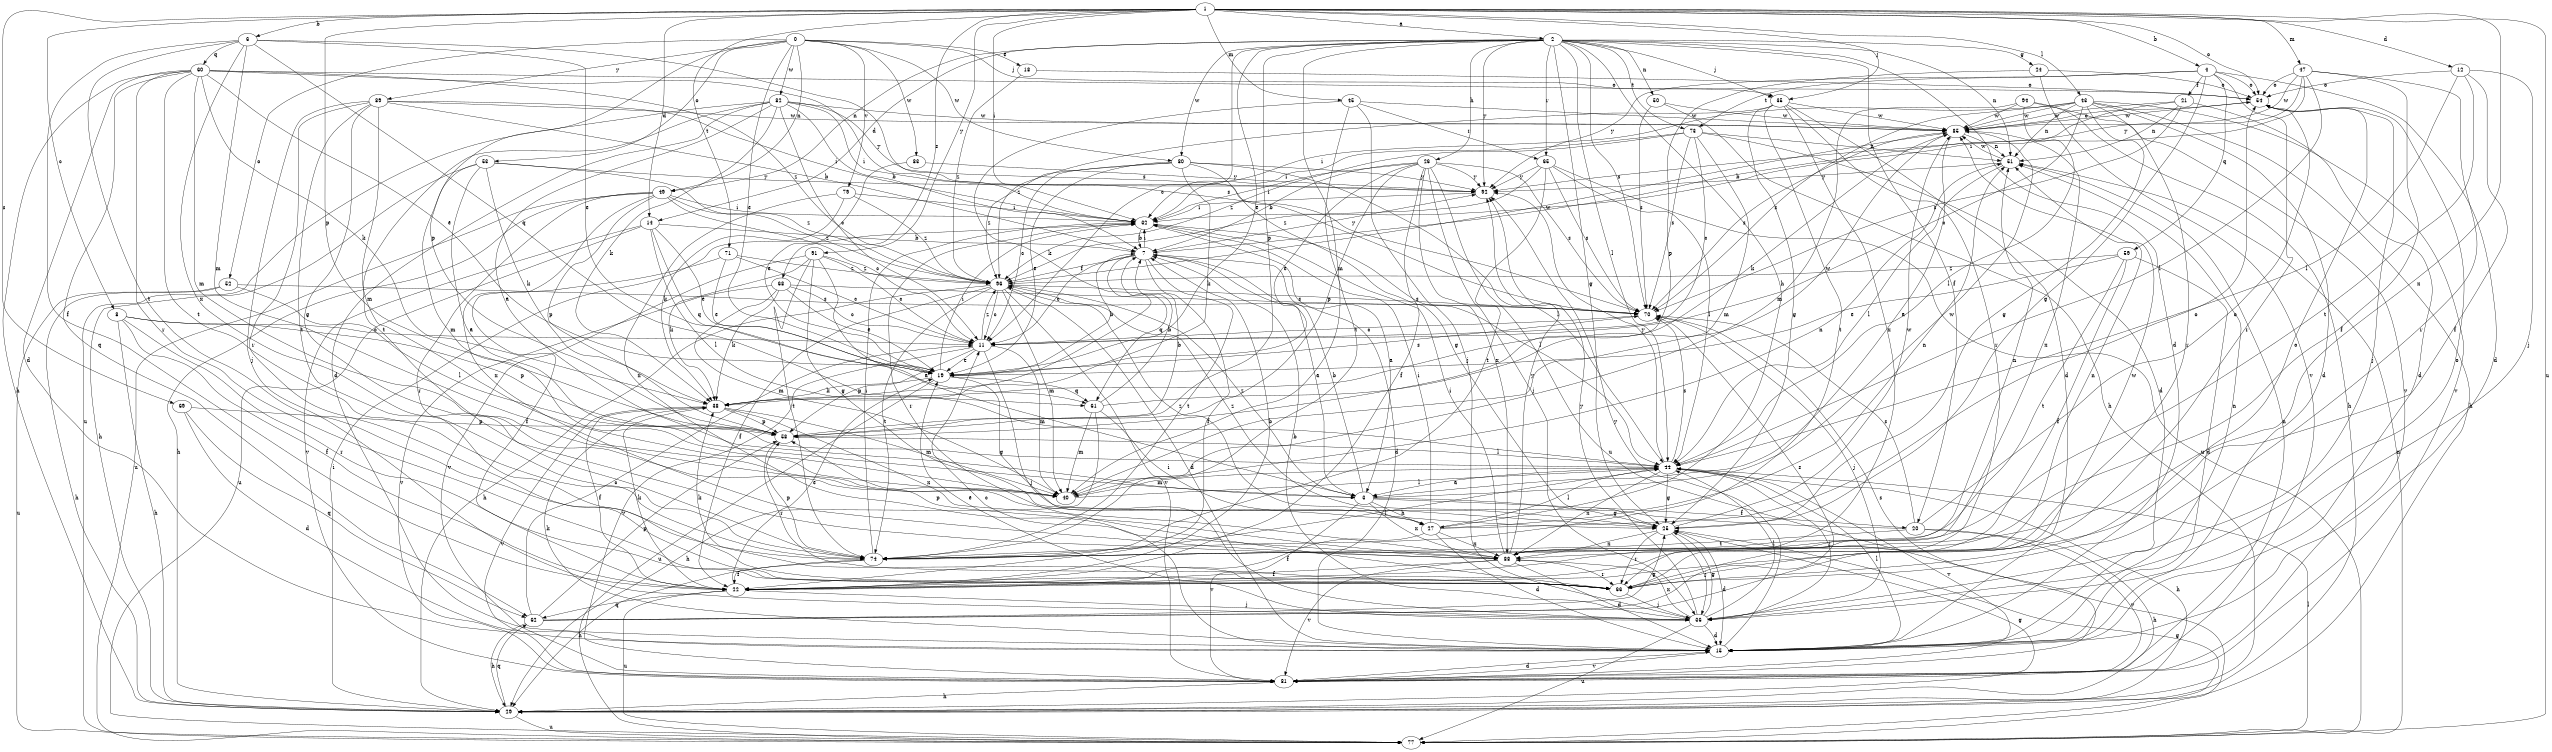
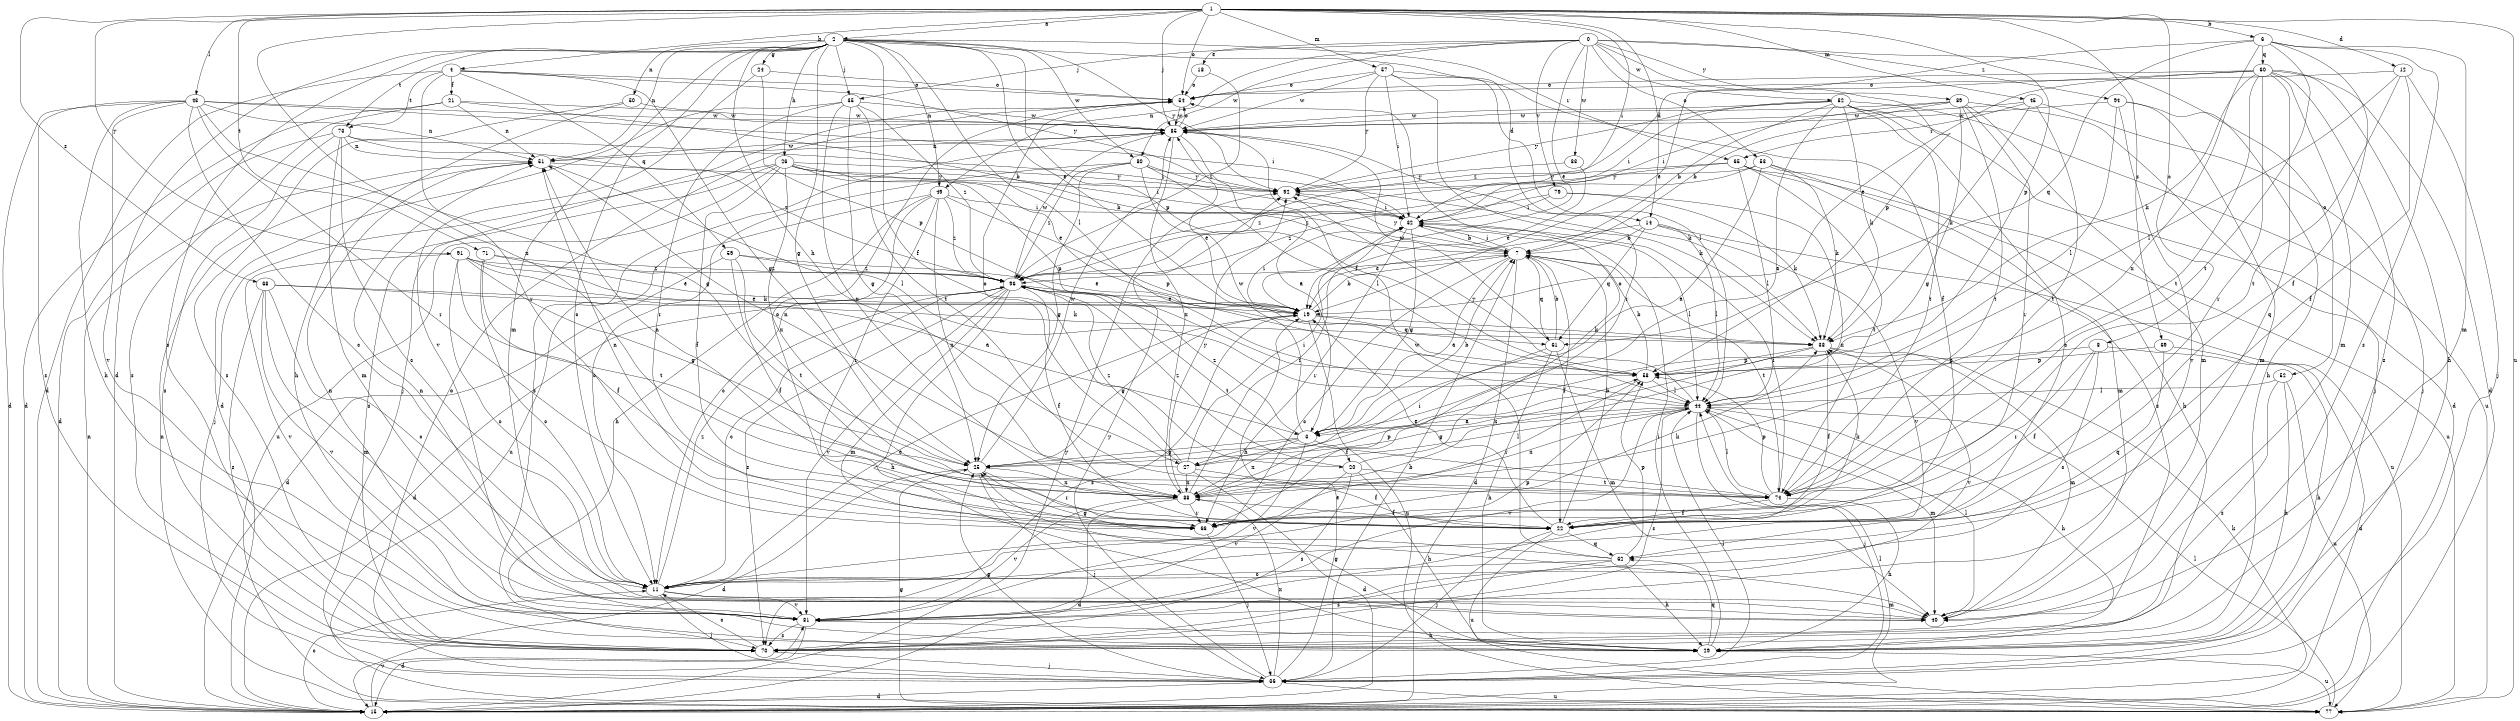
(1600, 24) -> (1162, 52)
none -> (1853, 57)
(2303, 70) -> (1384, 70)
none -> (1152, 300)
(1391, 361) -> (1411, 330)
